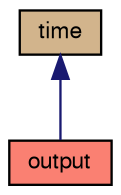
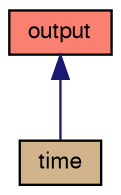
(60, 110) -> (60, 110)
